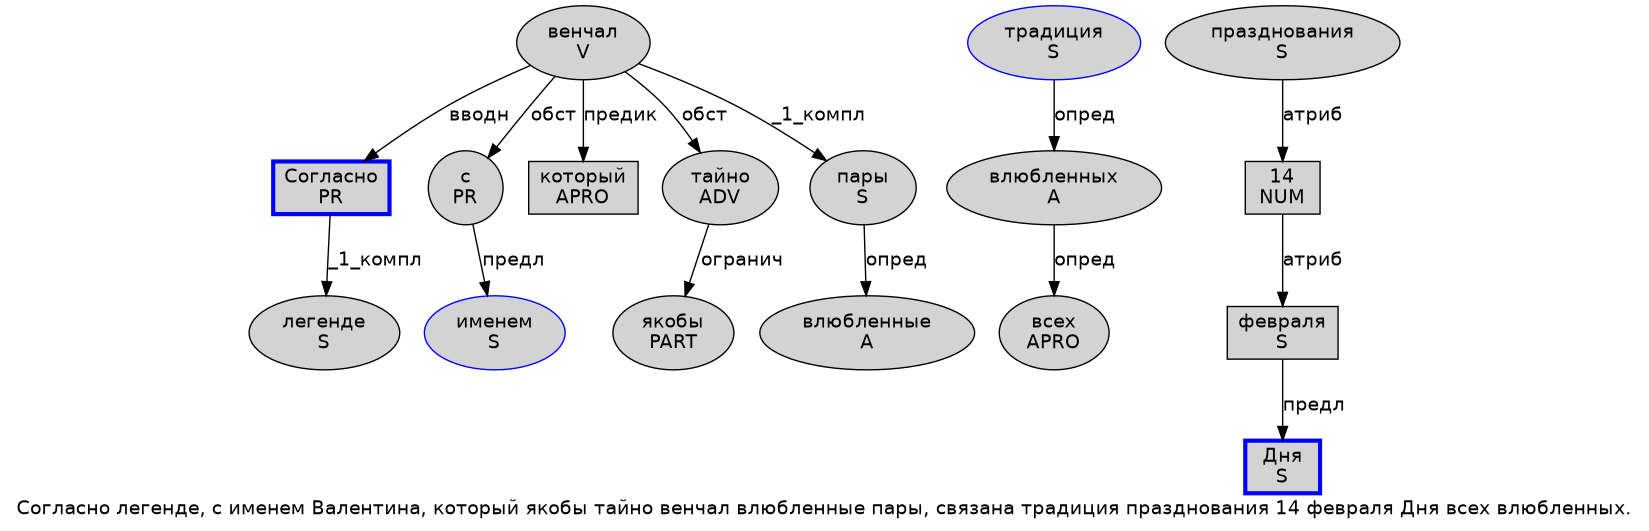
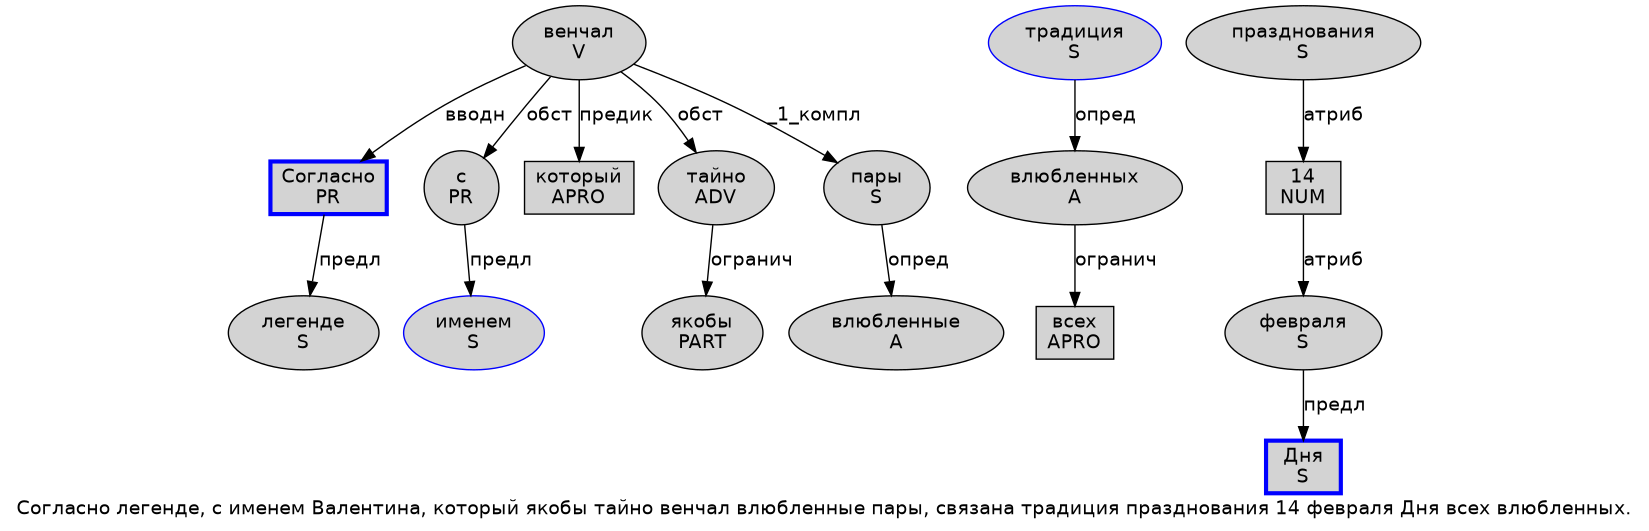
(376, 260) -> (351, 260)
(1085, 260) -> (1117, 260)
(1054, 333) -> (1075, 333)
(1283, 333) -> (1303, 333)
